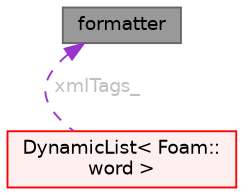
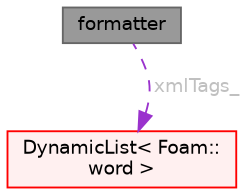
(46, 94) -> (148, 77)
